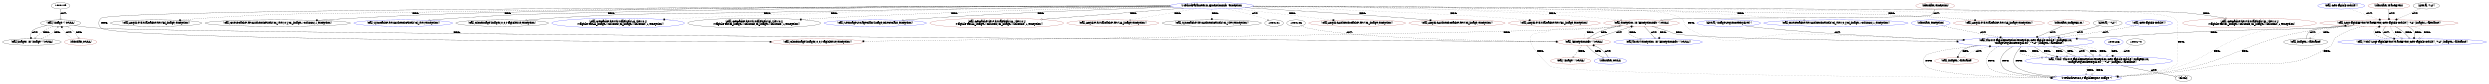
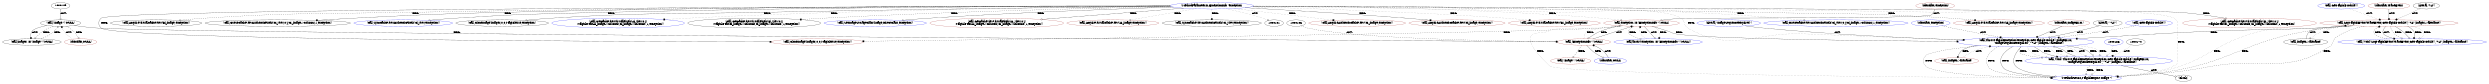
(552, 10) -> (552, 10)
none -> (1641, 35)
